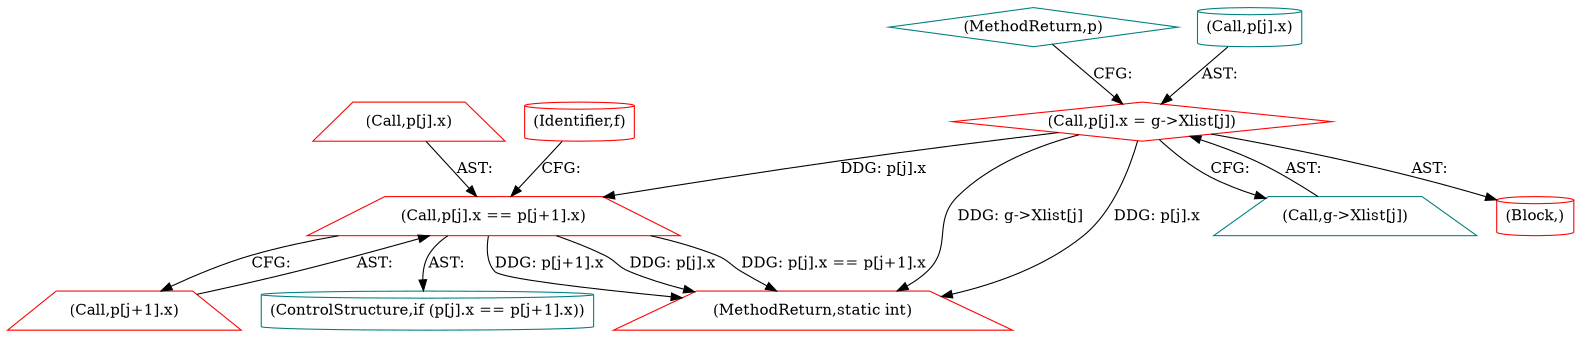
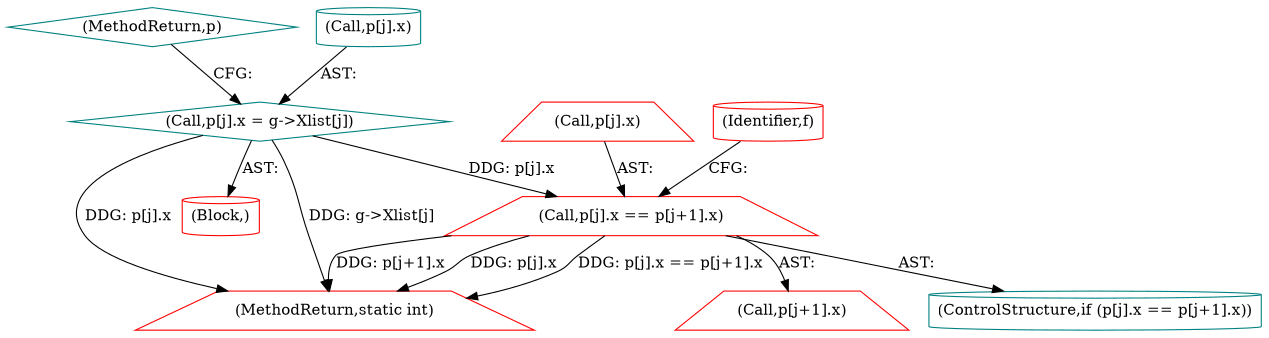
(1142, 122) -> (260, 122)
(1345, 216) -> none
(274, 263) -> (800, 263)
(308, 268) -> none
